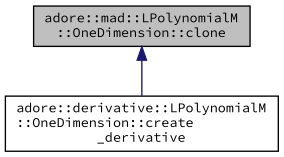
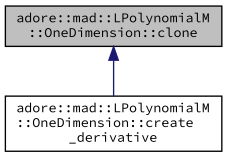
(142, 124) -> (114, 124)
